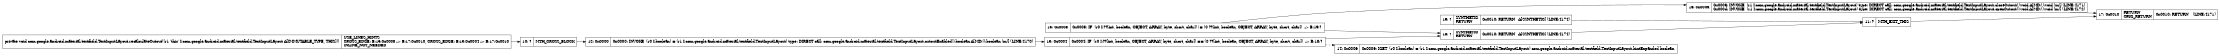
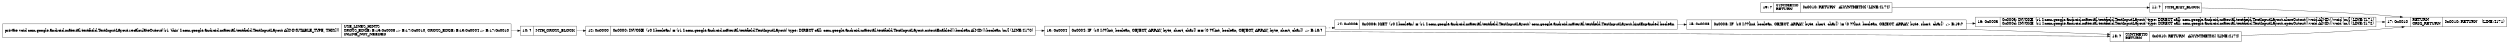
(1893, 22) -> (2182, 7)
none -> (1681, 25)
(1716, 28) -> (2322, 33)
